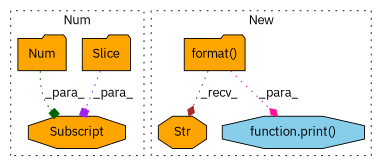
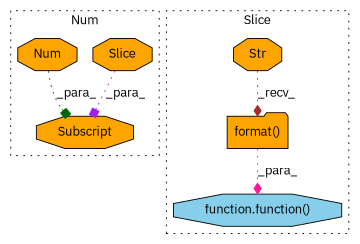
(261, 21) -> (258, 21)
(42, 55) -> (47, 55)
(106, 55) -> (123, 55)
(201, 88) -> (258, 88)
(293, 132) -> (258, 210)
